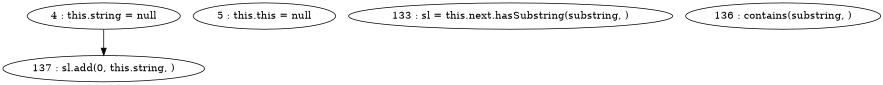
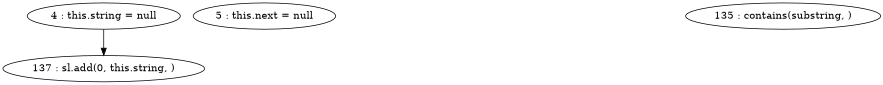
(264, 16) -> (264, 16)
(511, 16) -> none
(783, 16) -> (783, 16)
